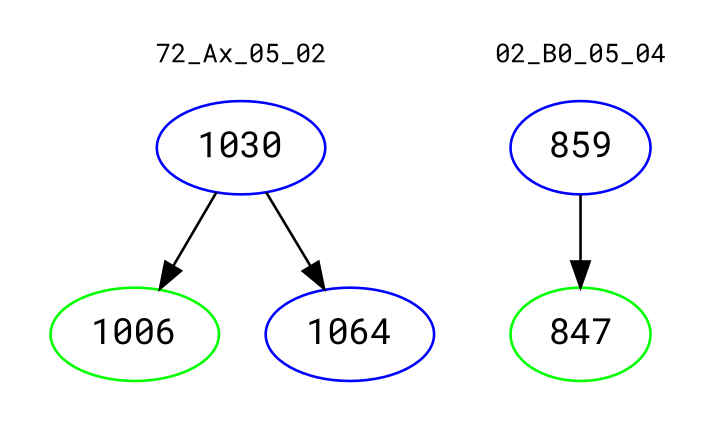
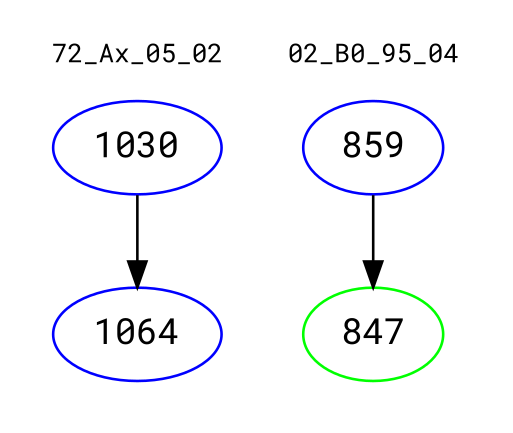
(582, 56) -> (374, 56)
(135, 334) -> none
